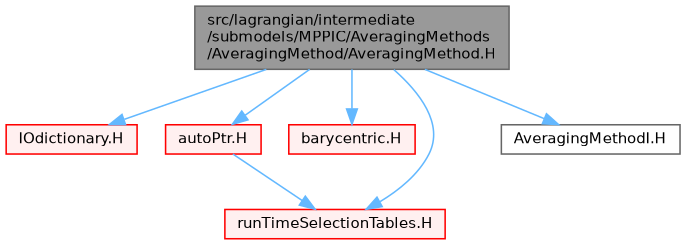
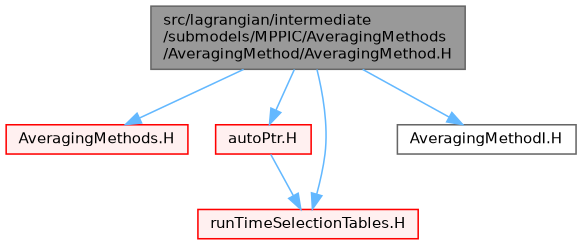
(72, 139) -> (97, 139)
(352, 139) -> none
